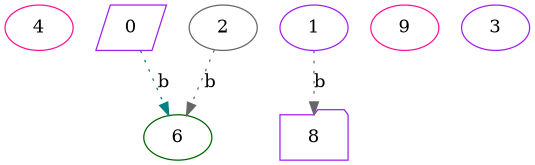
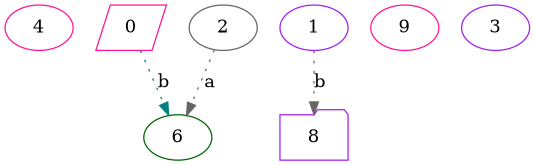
(131, 28) -> (131, 28)
(211, 83) -> (210, 83)
